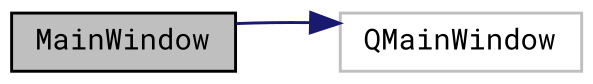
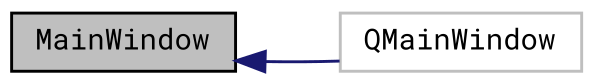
(273, 23) -> (303, 62)
